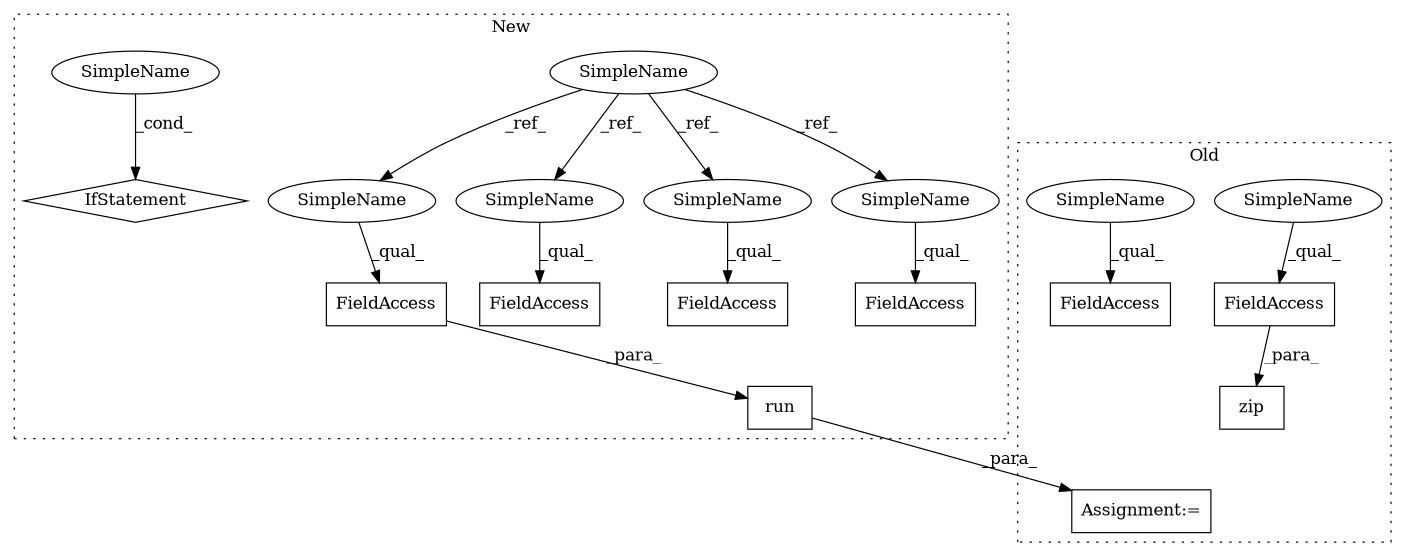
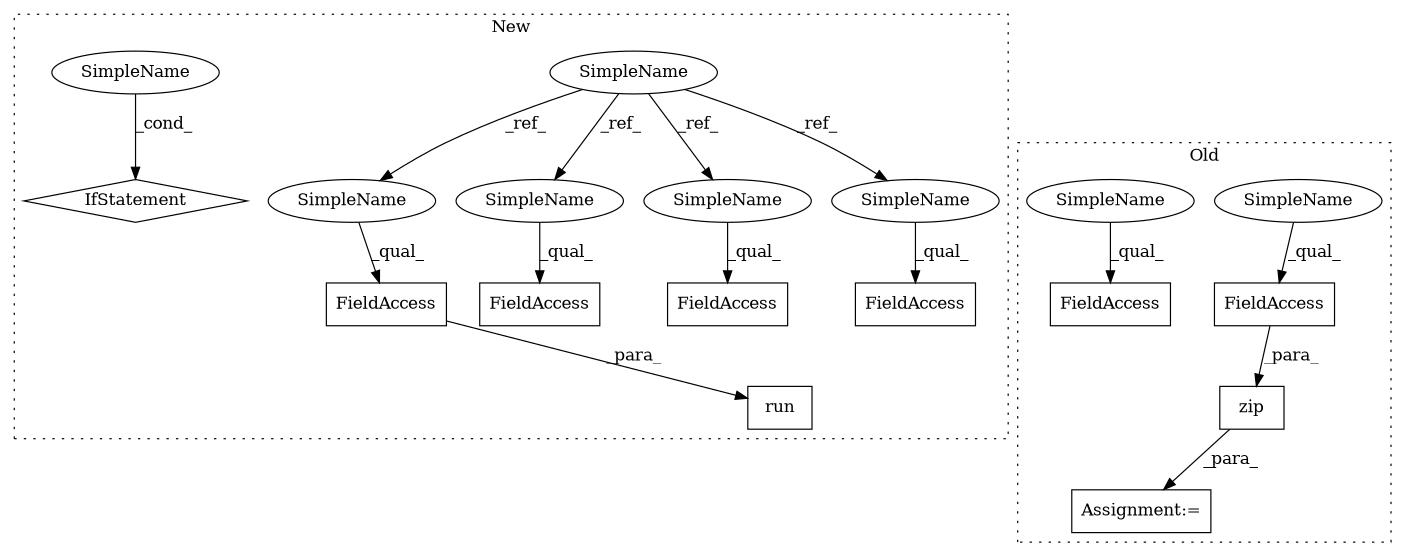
(936, 453) -> (1201, 455)
